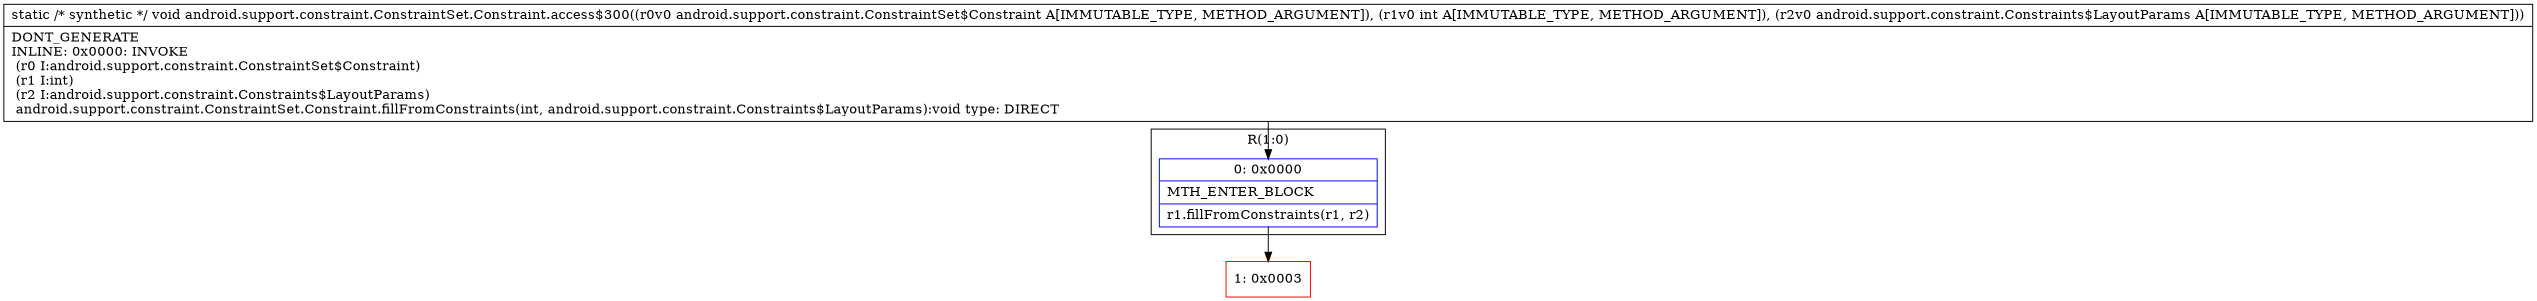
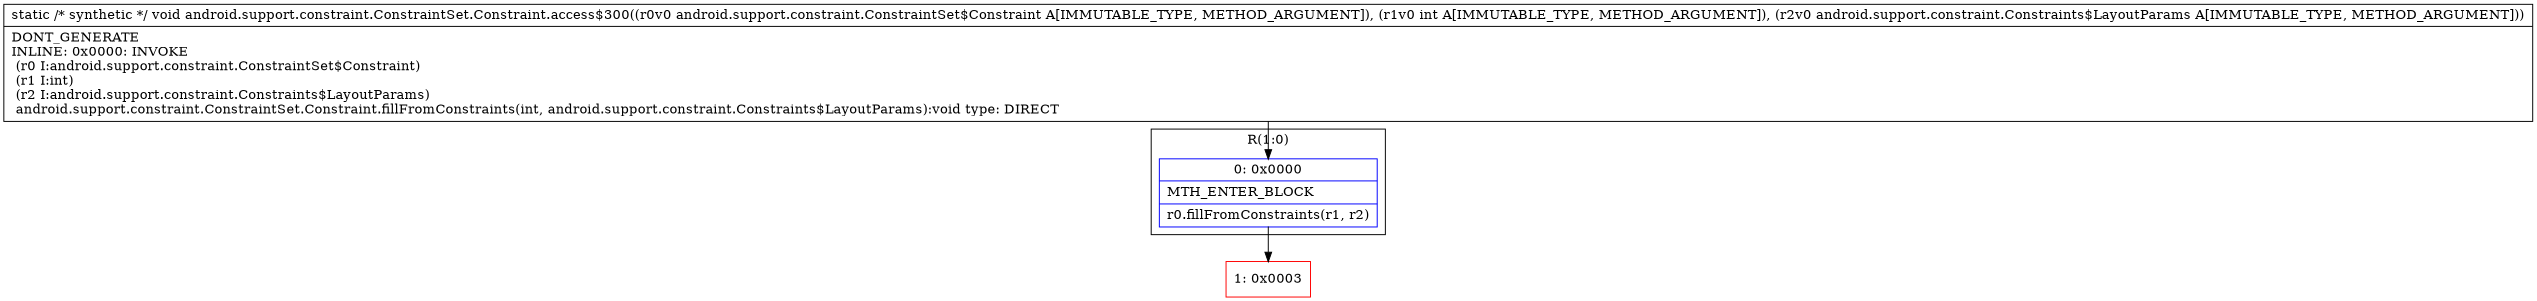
(1268, 215) -> (1268, 215)
